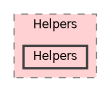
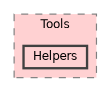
(55, 25) -> (55, 25)
